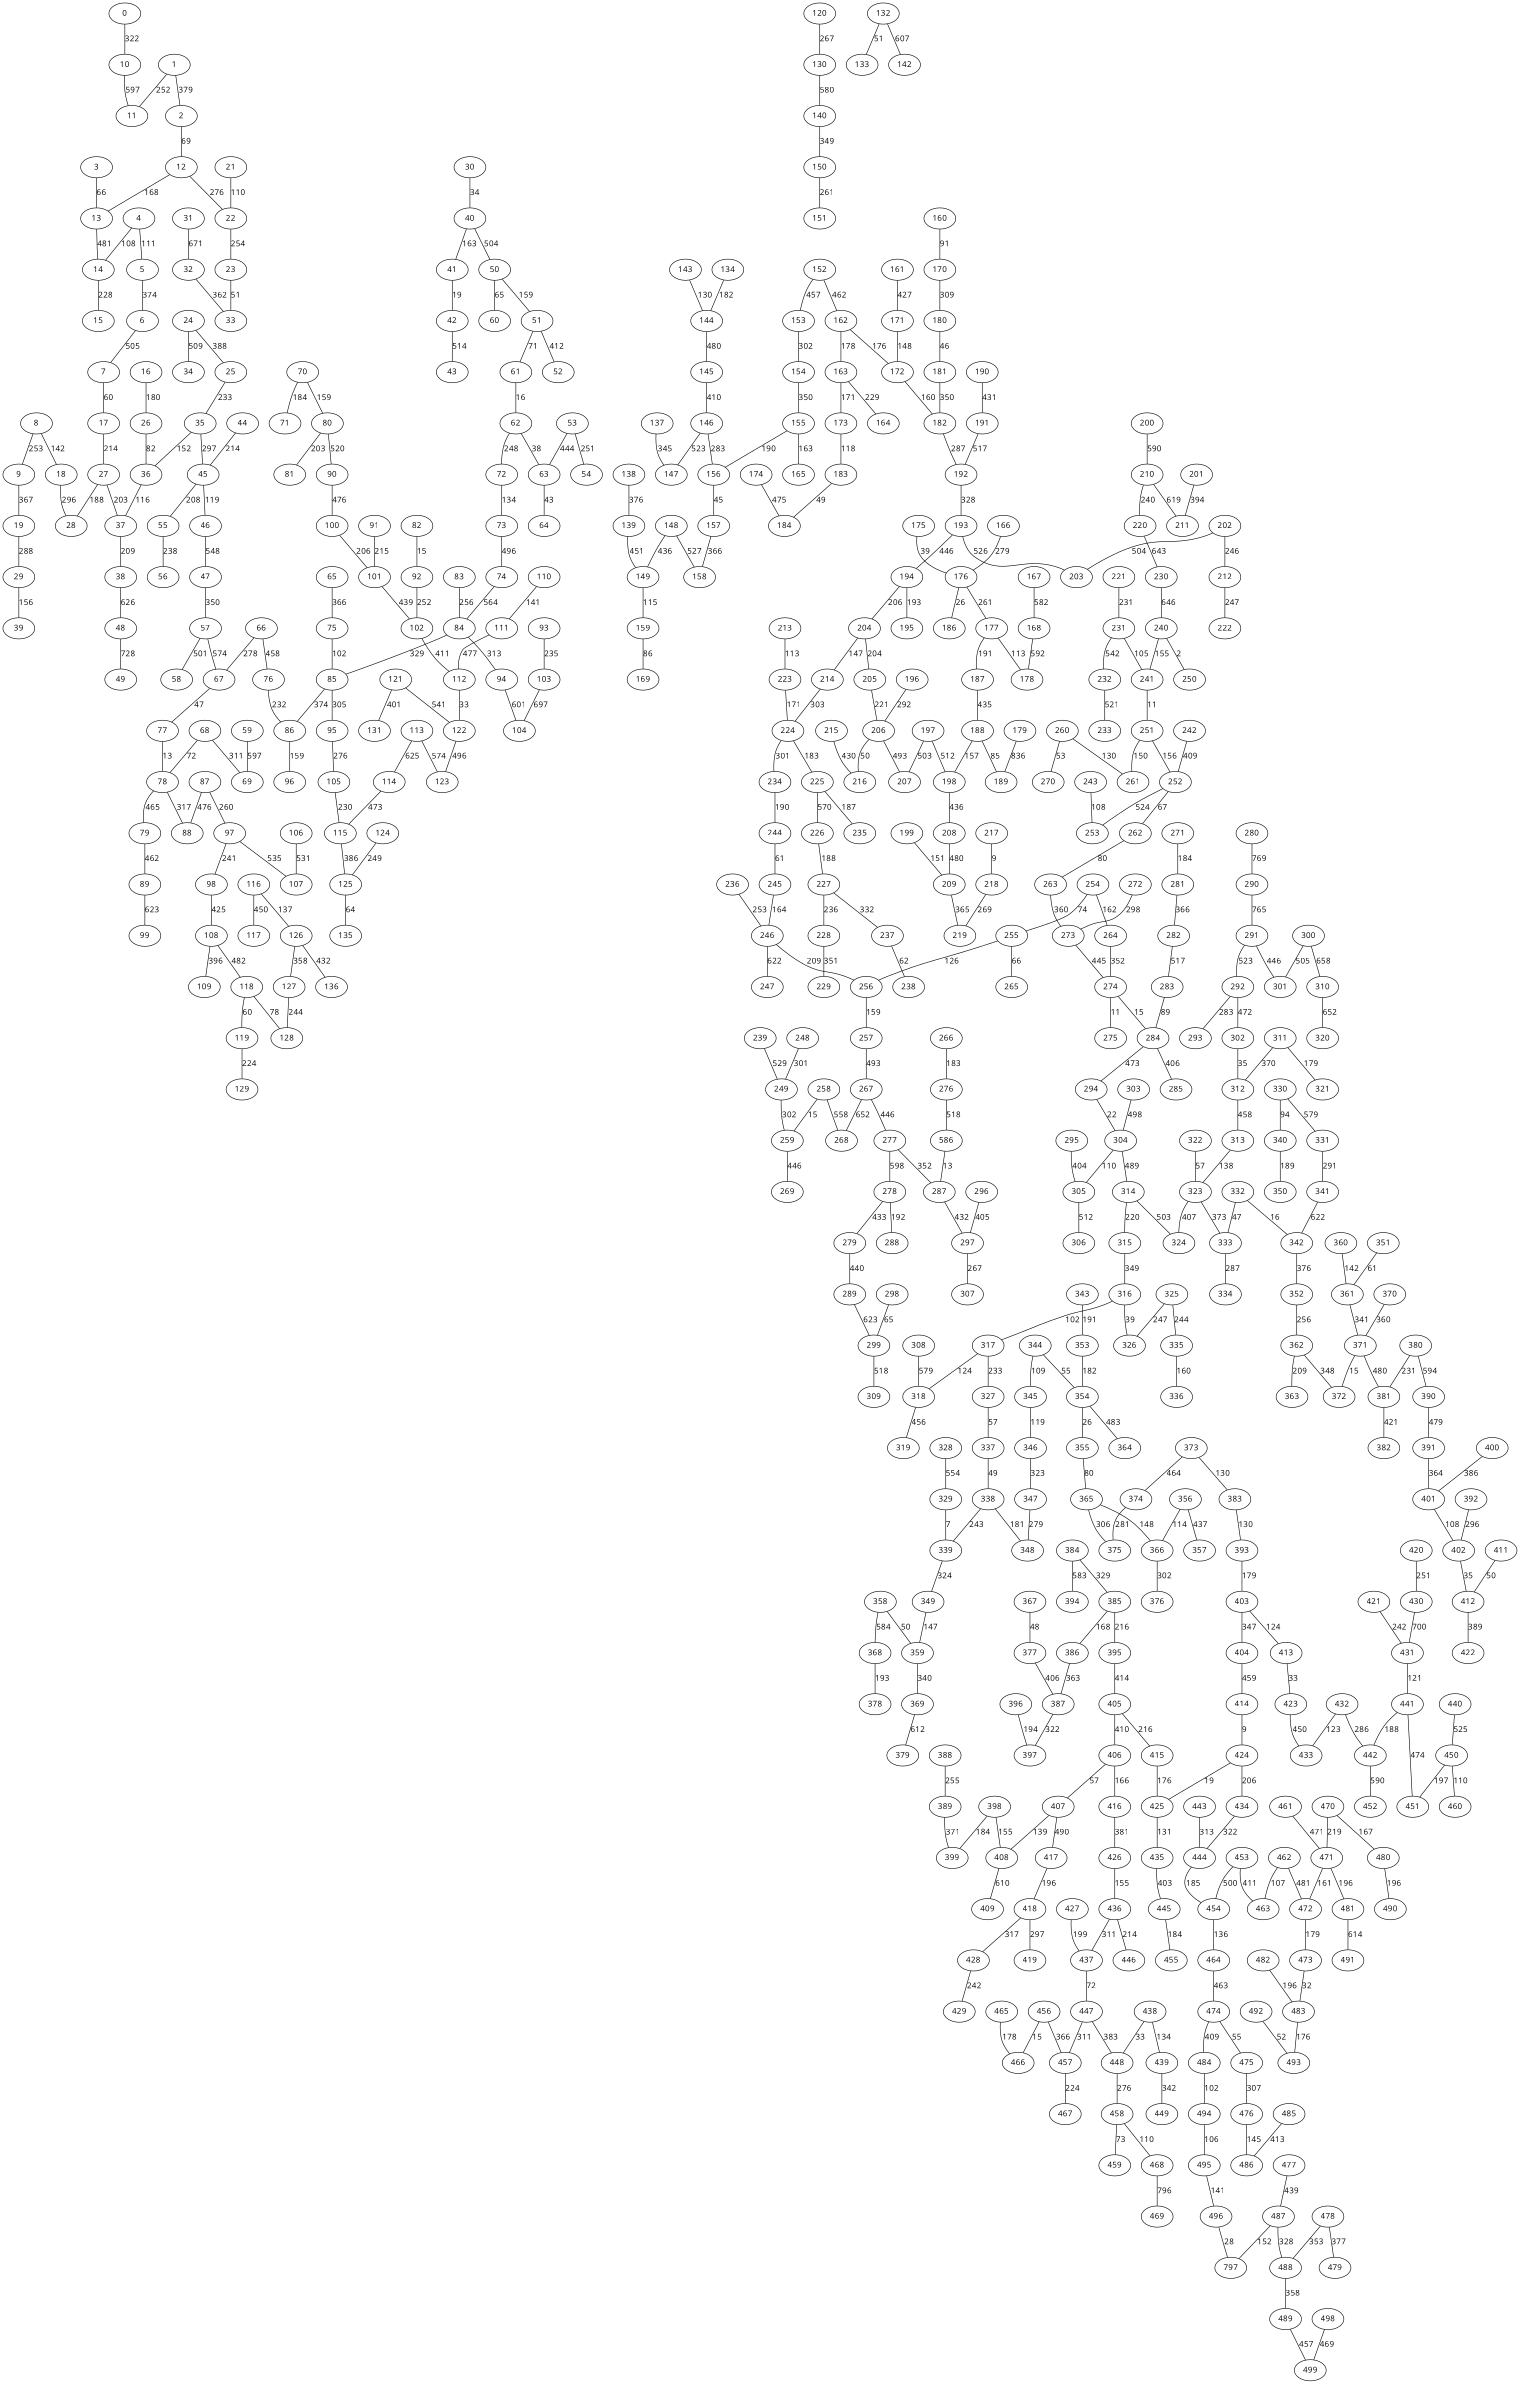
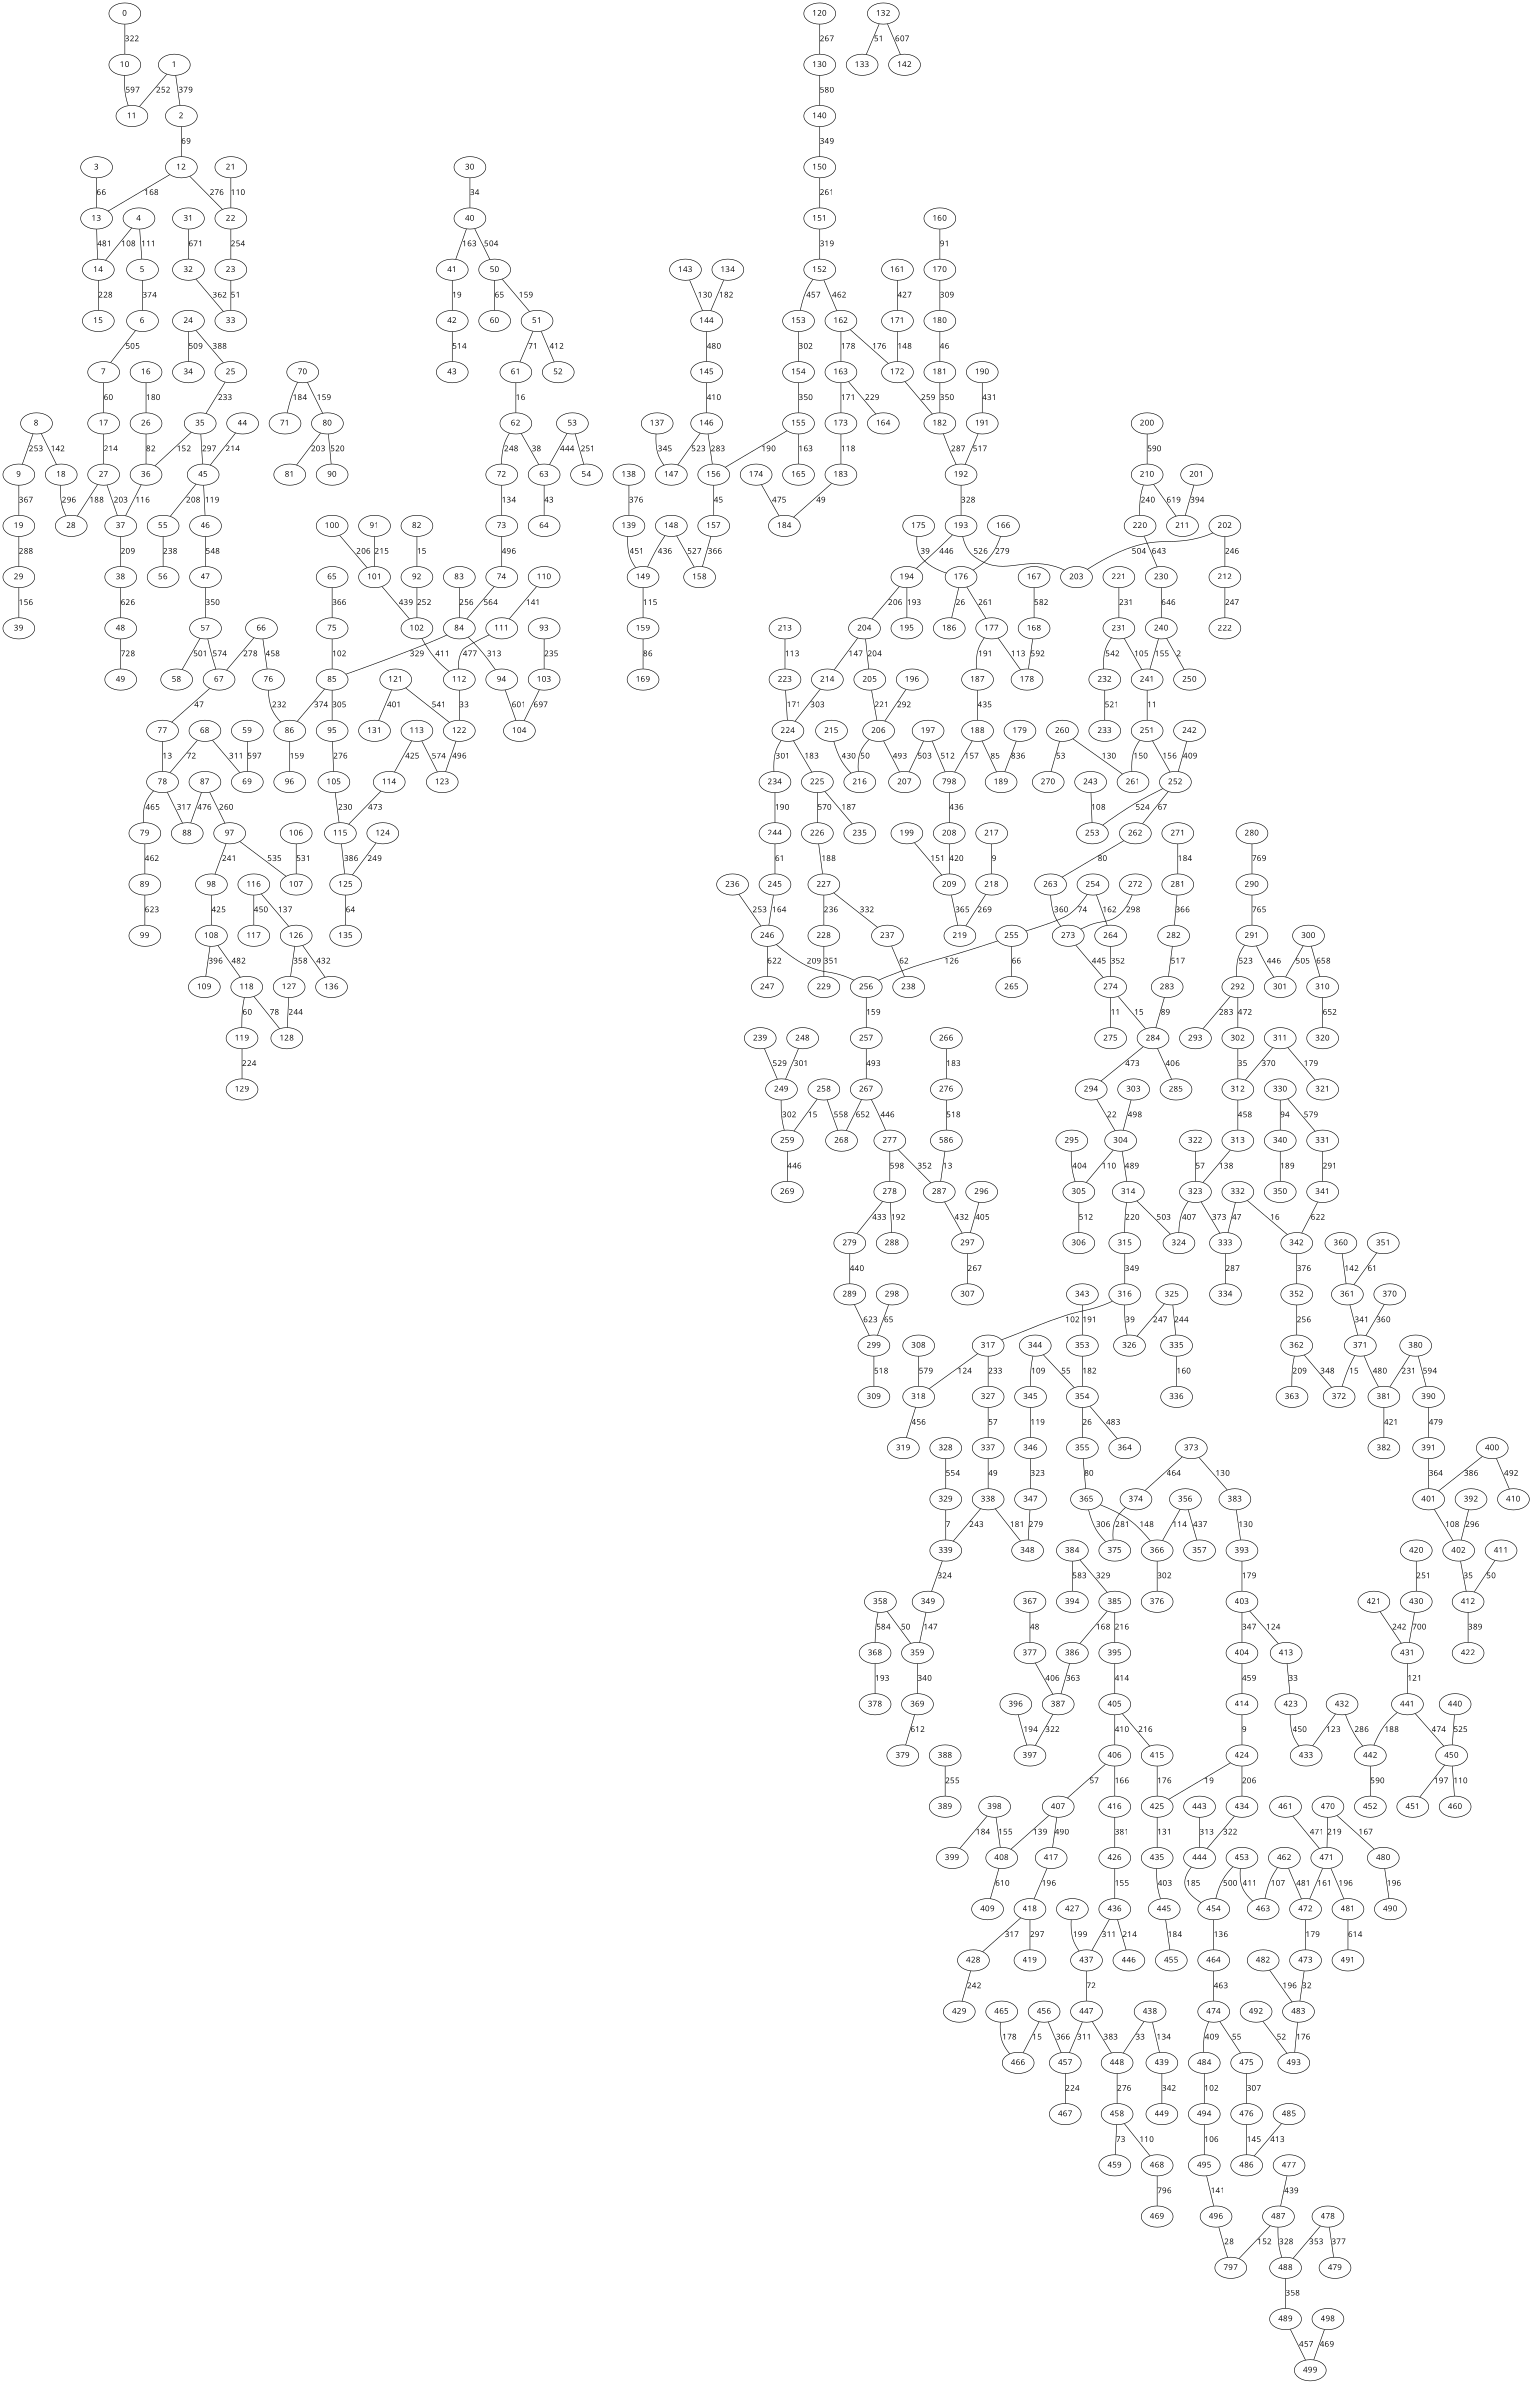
none -> (820, 244)
(928, 398) -> (928, 398)
(332, 500) -> none
(413, 756) -> (413, 756)
(949, 782) -> (949, 782)
(957, 859) -> (957, 859)
none -> (1513, 1499)
(1410, 1755) -> (1429, 1730)
(945, 1833) -> none
